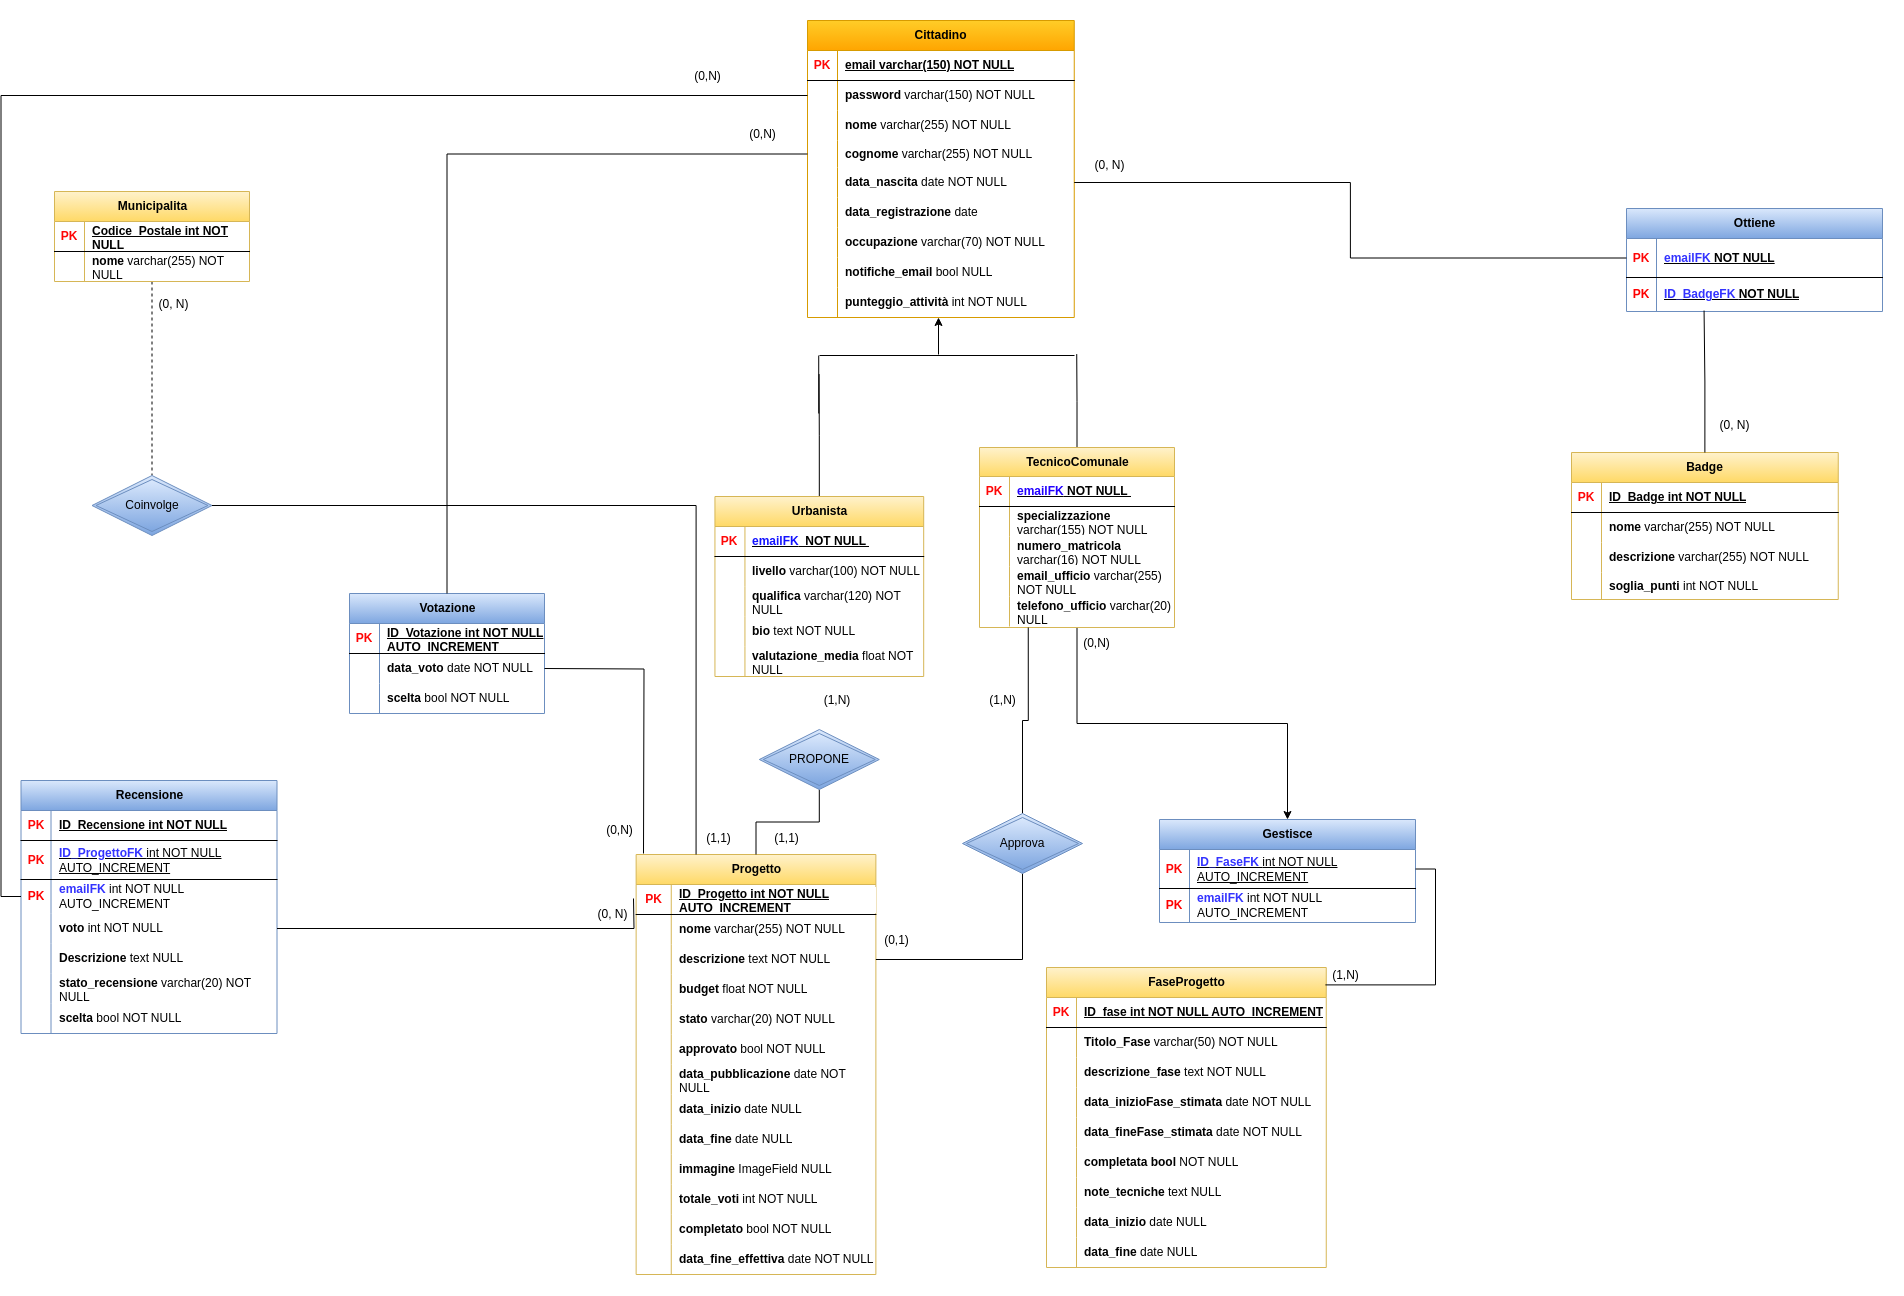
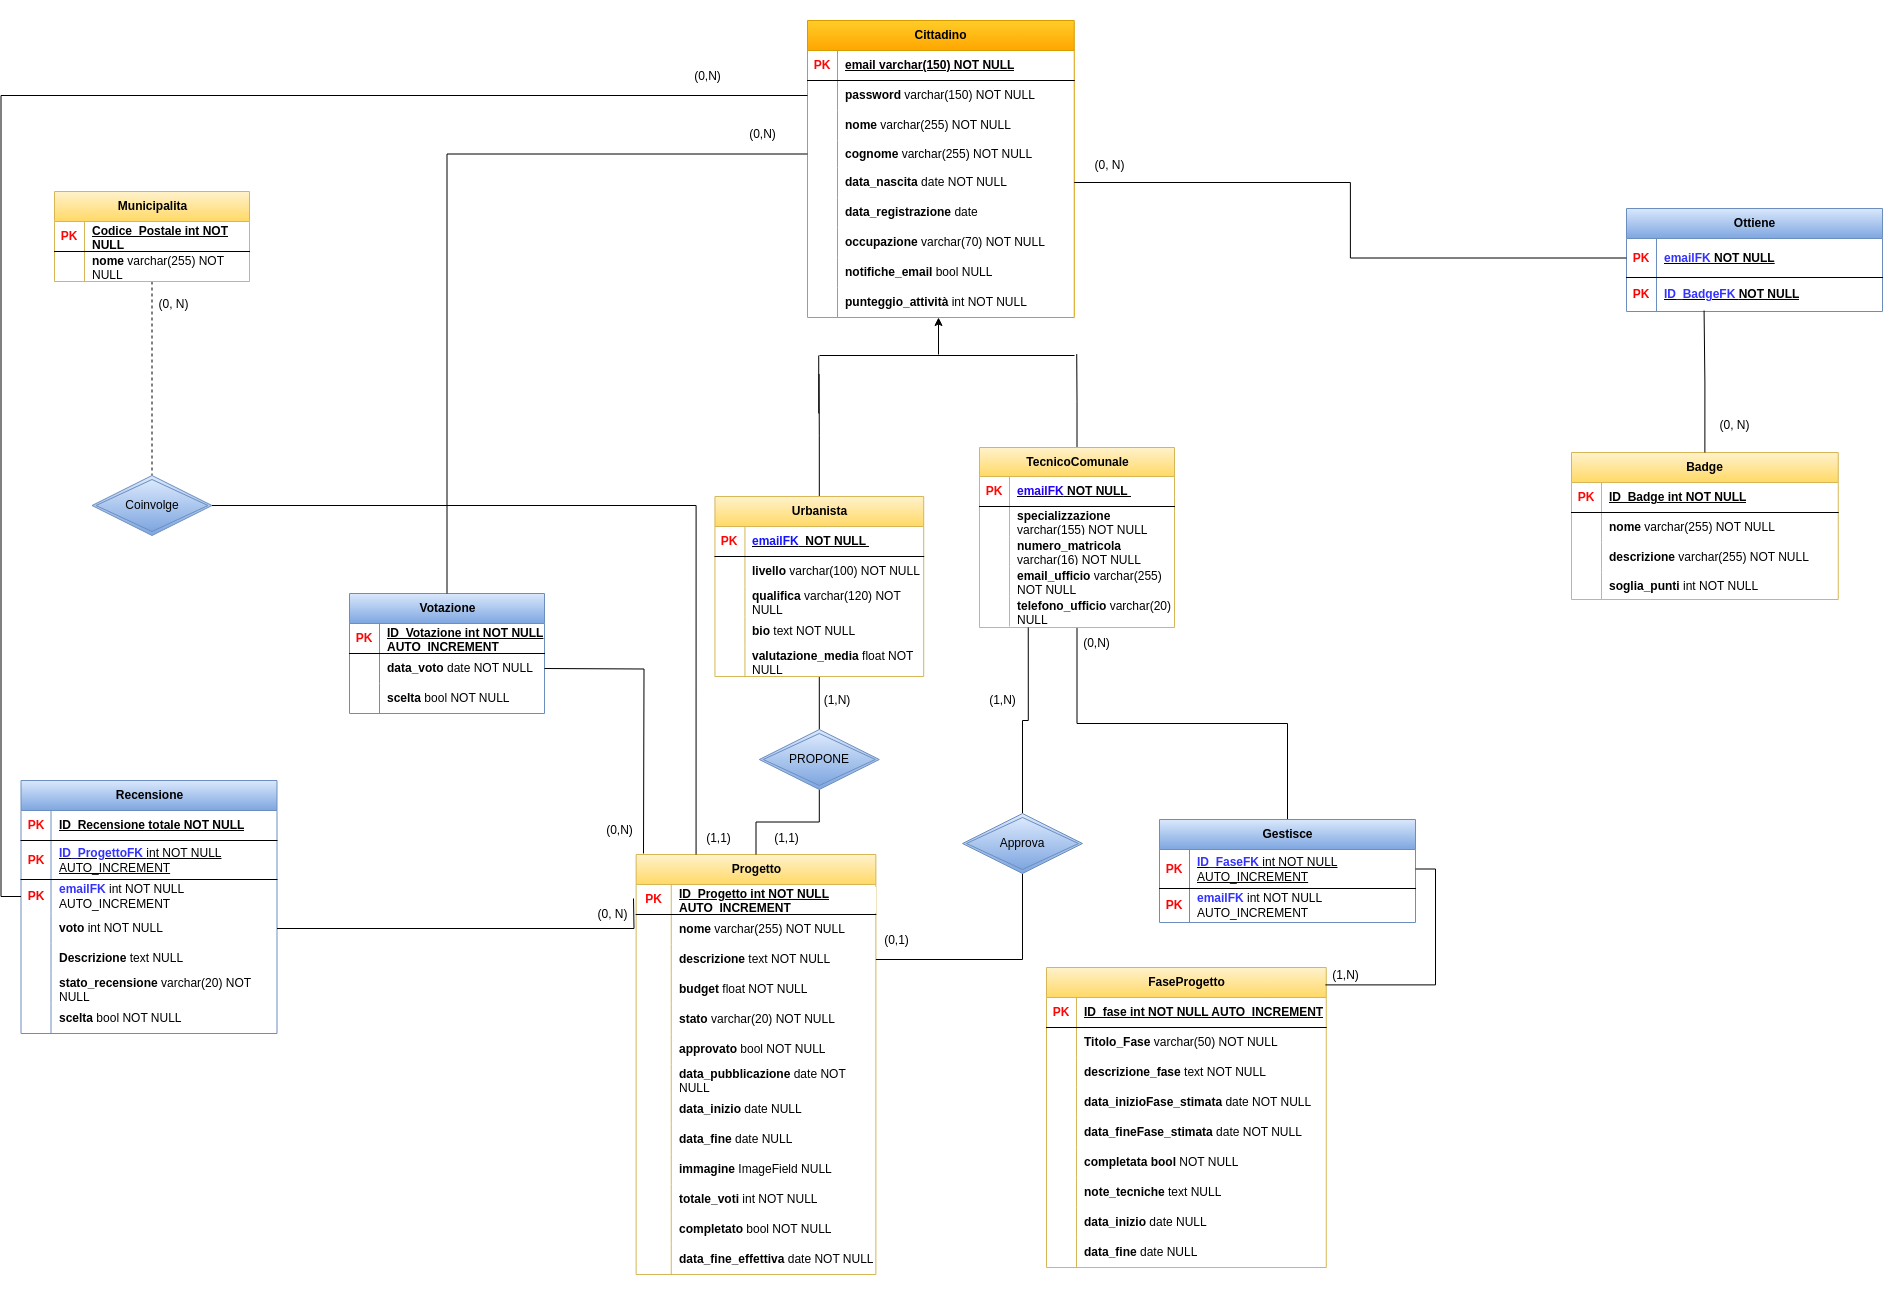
none -> (819, 704)
(1288, 811) -> (1288, 814)
(139, 826) -> (149, 826)
